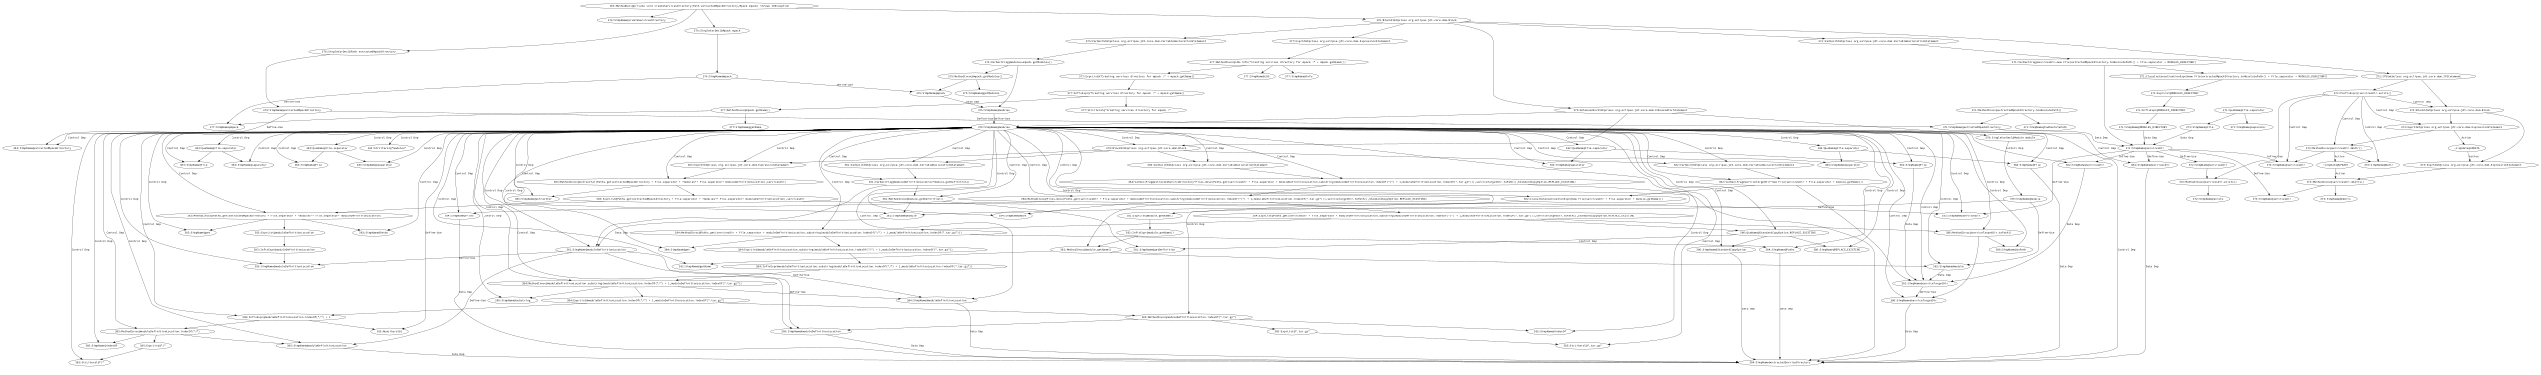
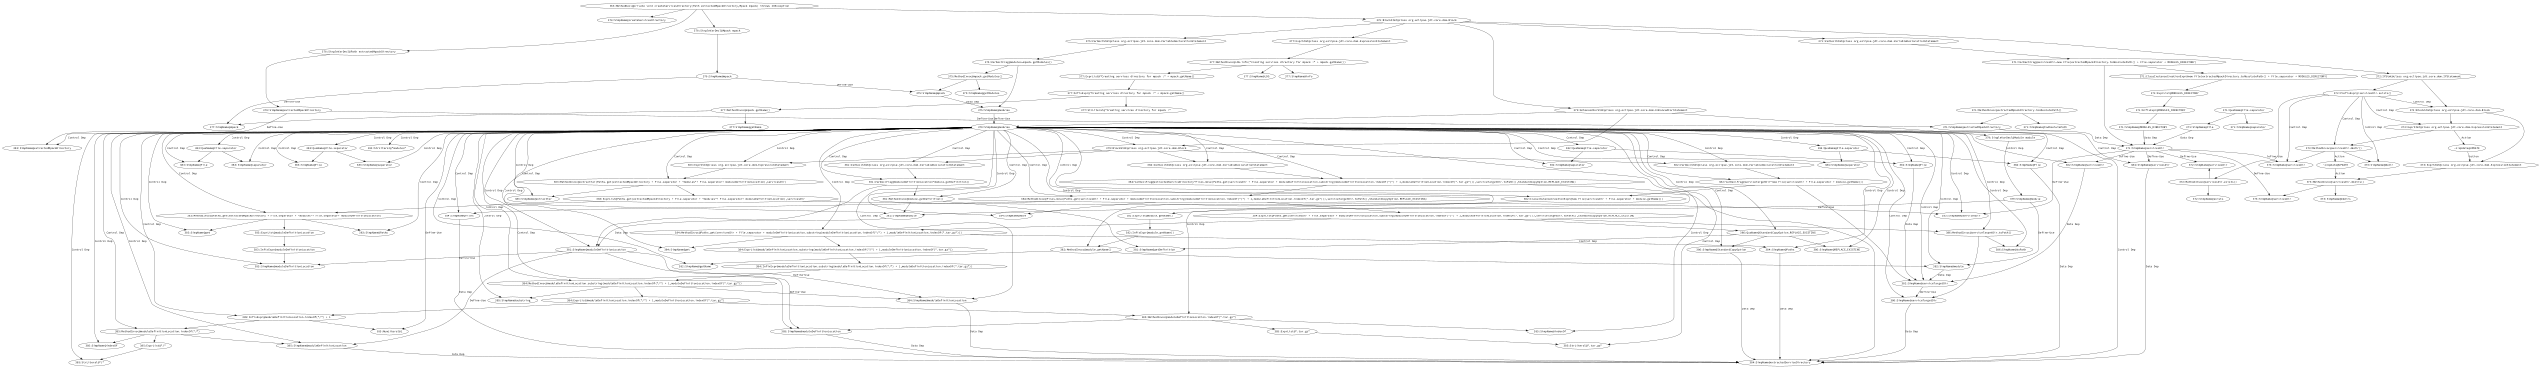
(2207, 173) -> (2209, 175)
